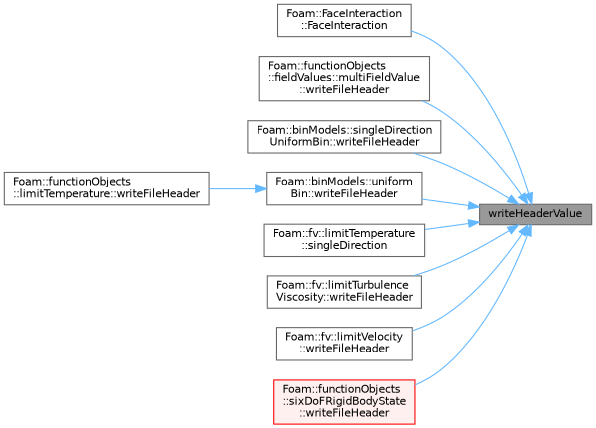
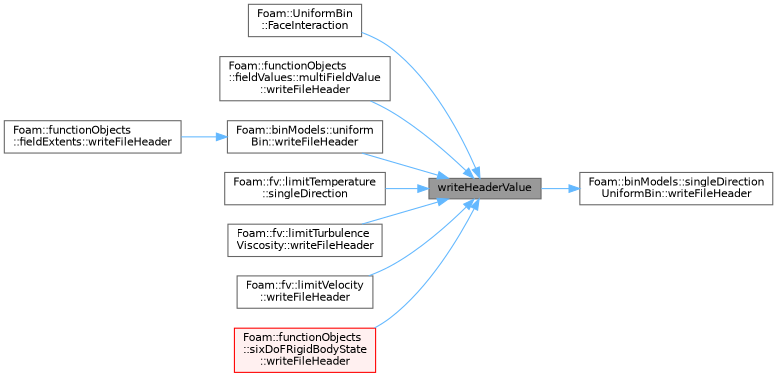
(344, 20) -> (305, 20)
(463, 173) -> (555, 189)
(107, 189) -> (93, 137)
